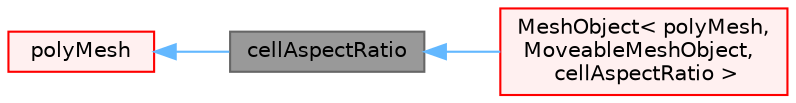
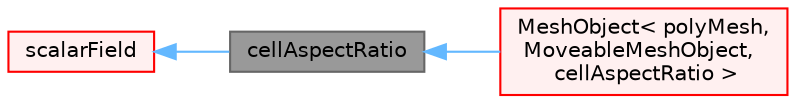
(81, 52) -> (81, 52)
